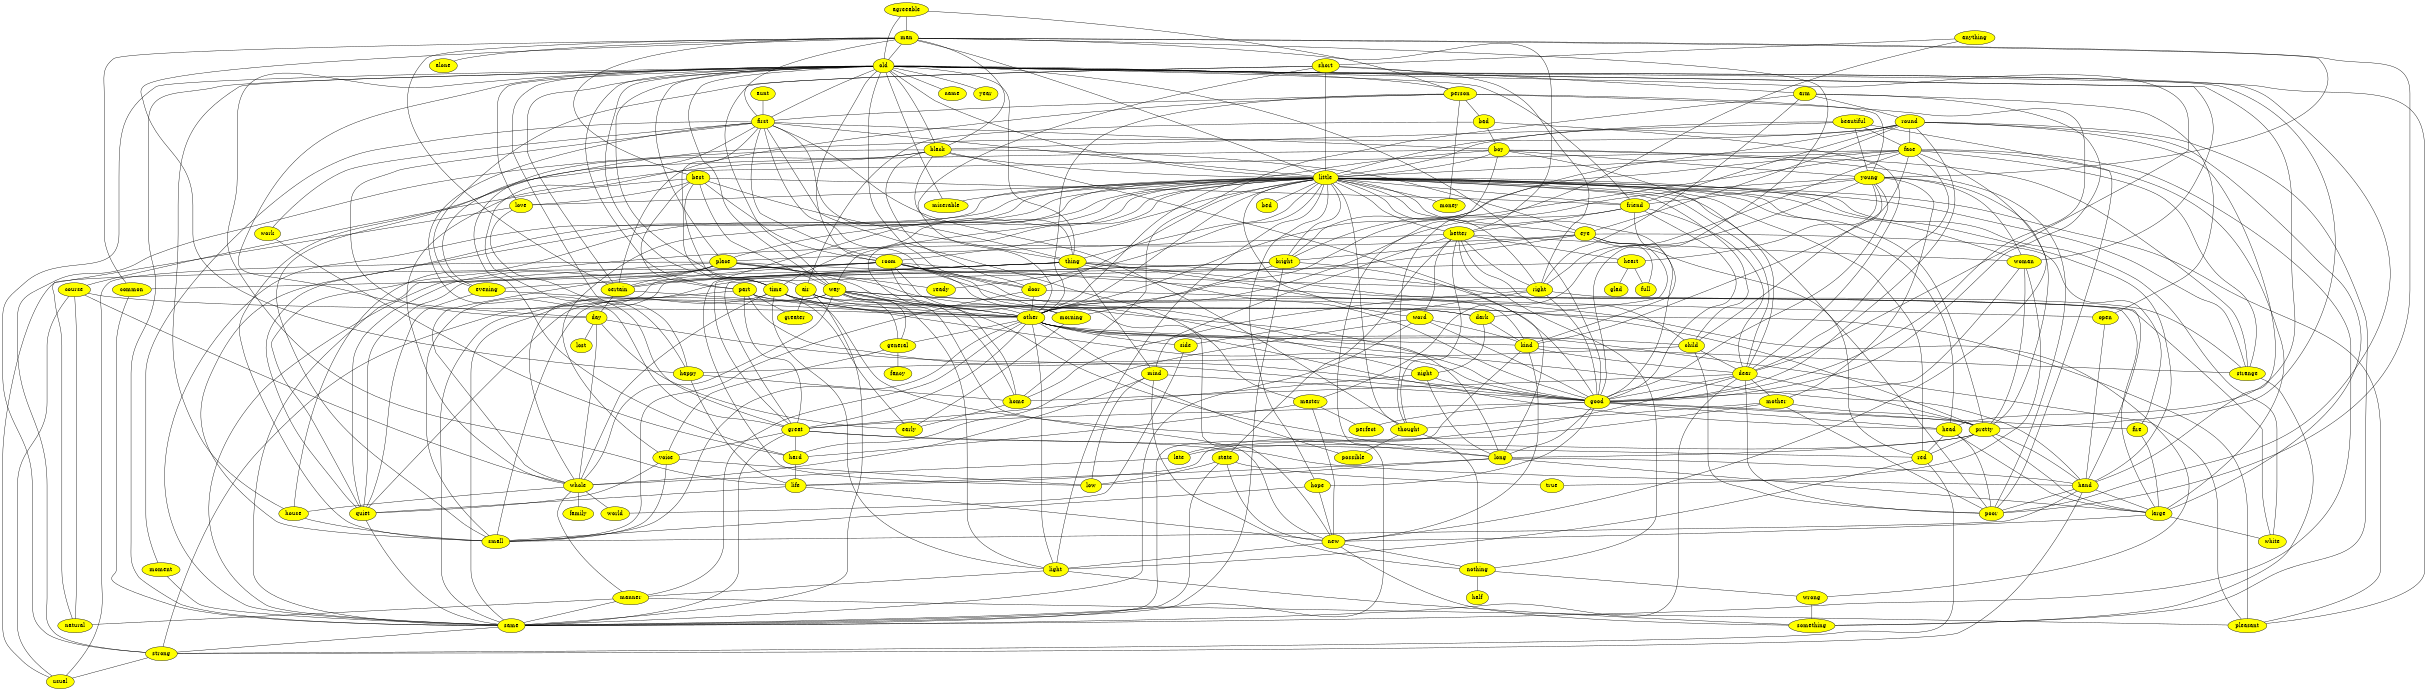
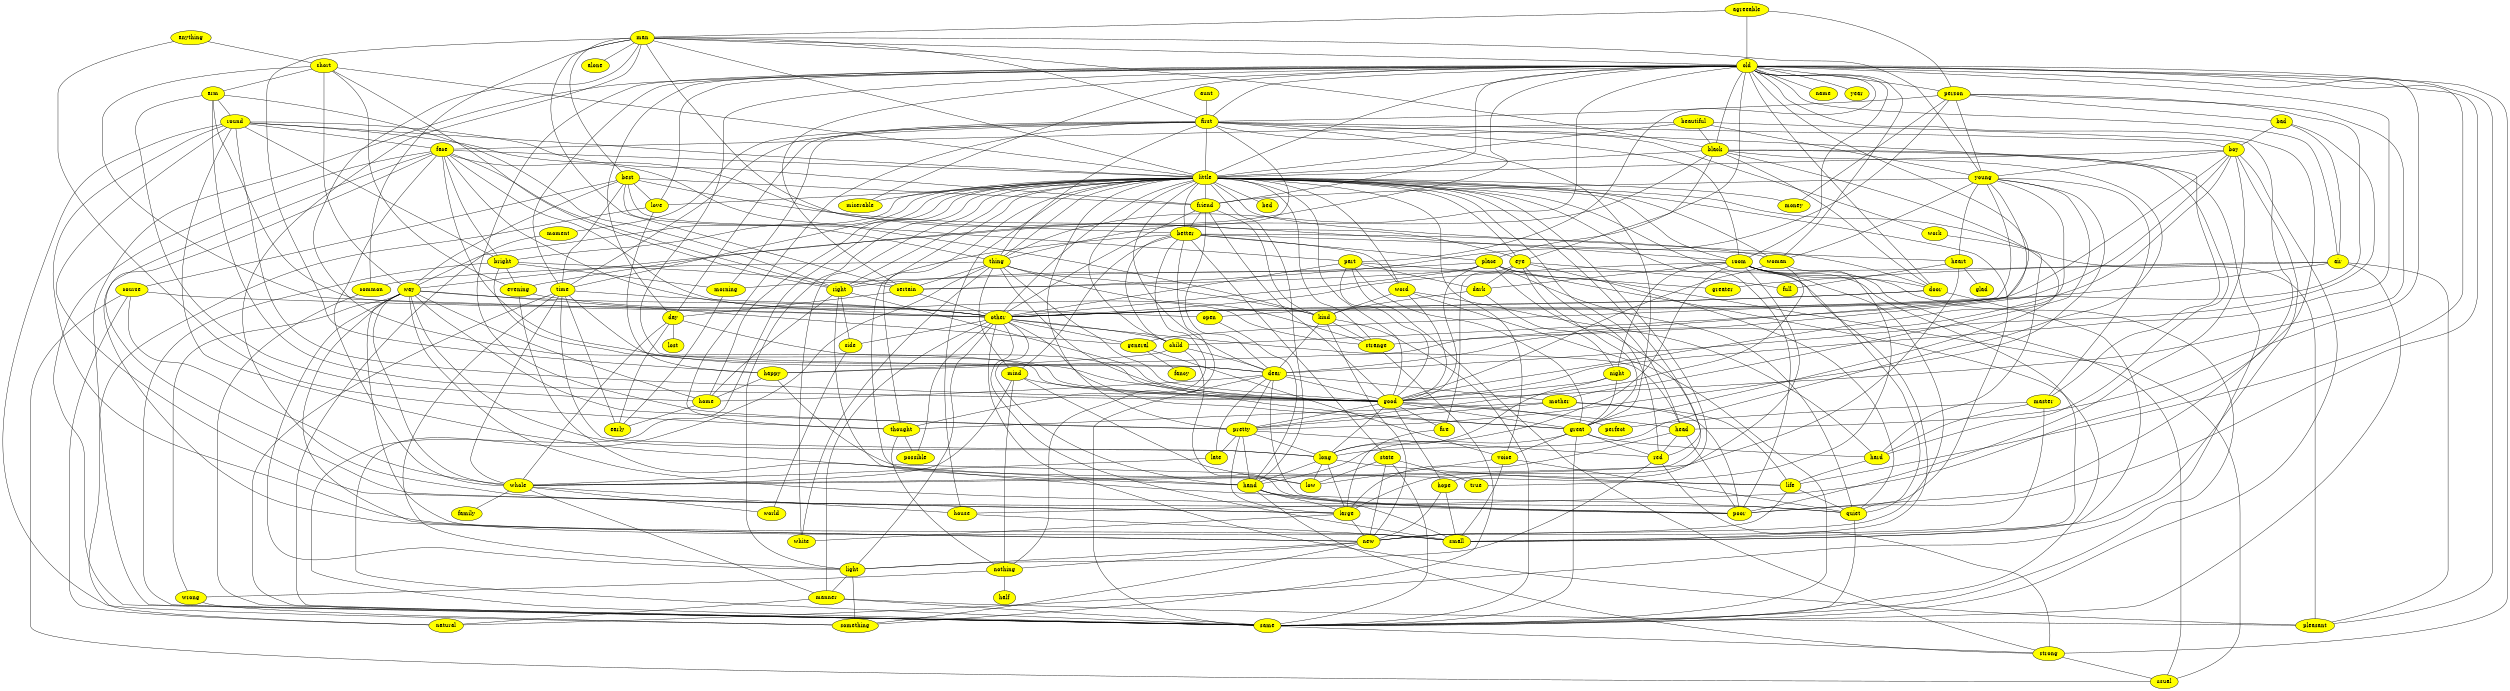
(1053, 217) -> none
(285, 218) -> (1732, 557)
(1437, 248) -> none
(941, 290) -> none
(1396, 342) -> none
